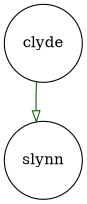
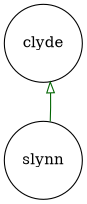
(36, 96) -> (51, 107)
